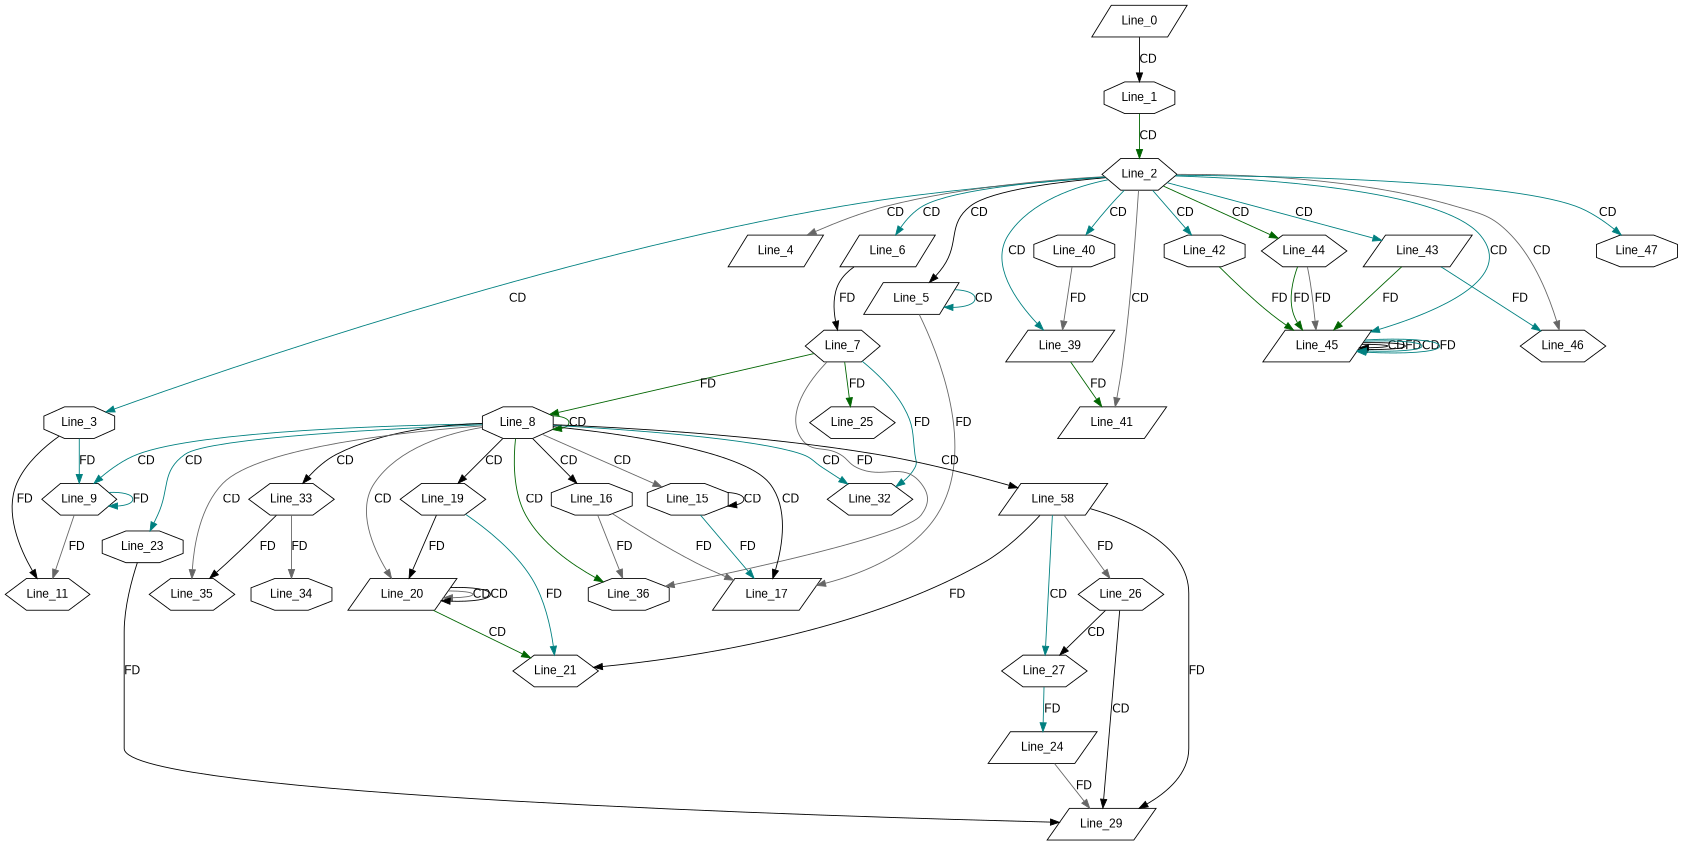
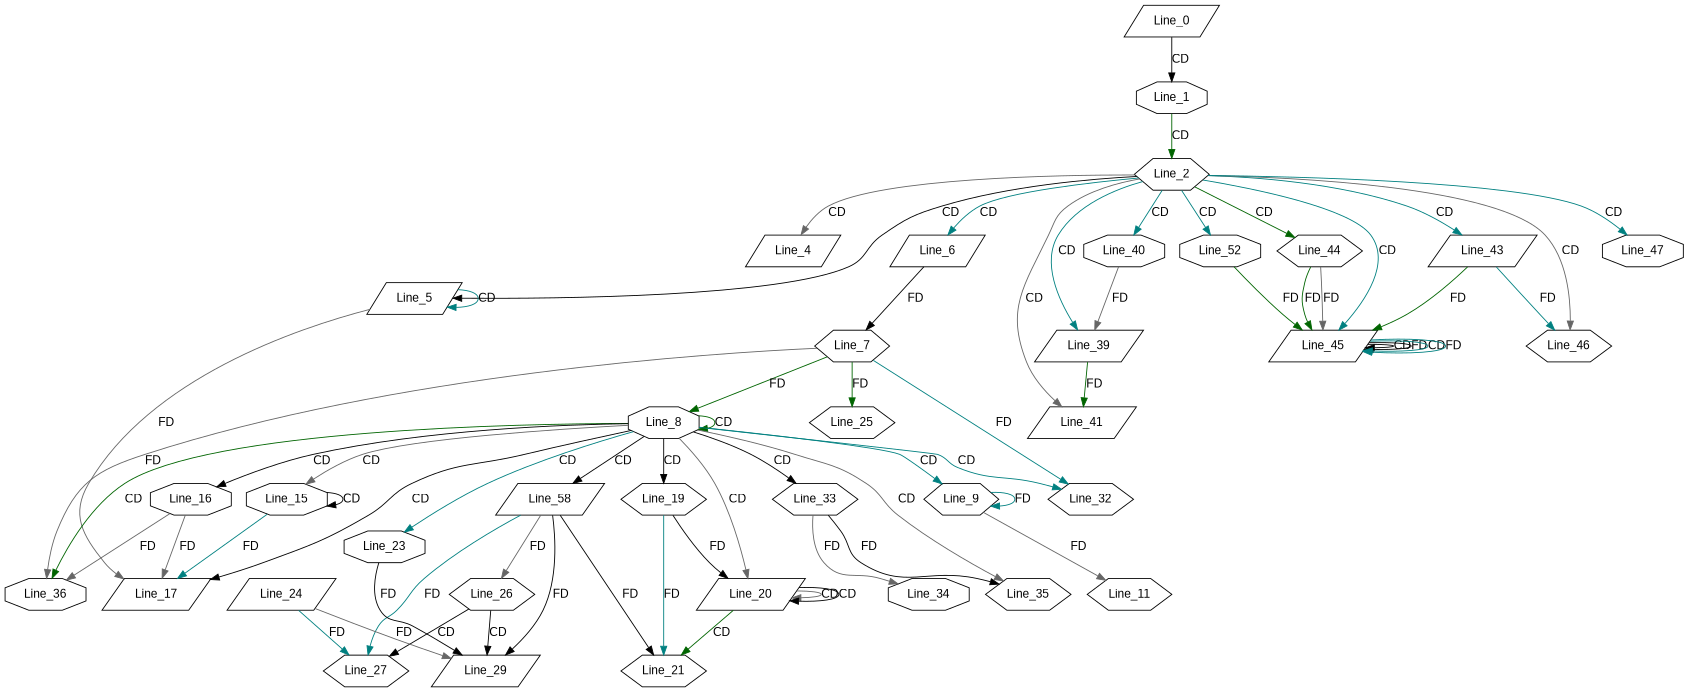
(1205, 251) -> (1220, 251)
(79, 423) -> none
(1058, 594) -> (433, 594)
(1044, 705) -> (320, 630)
